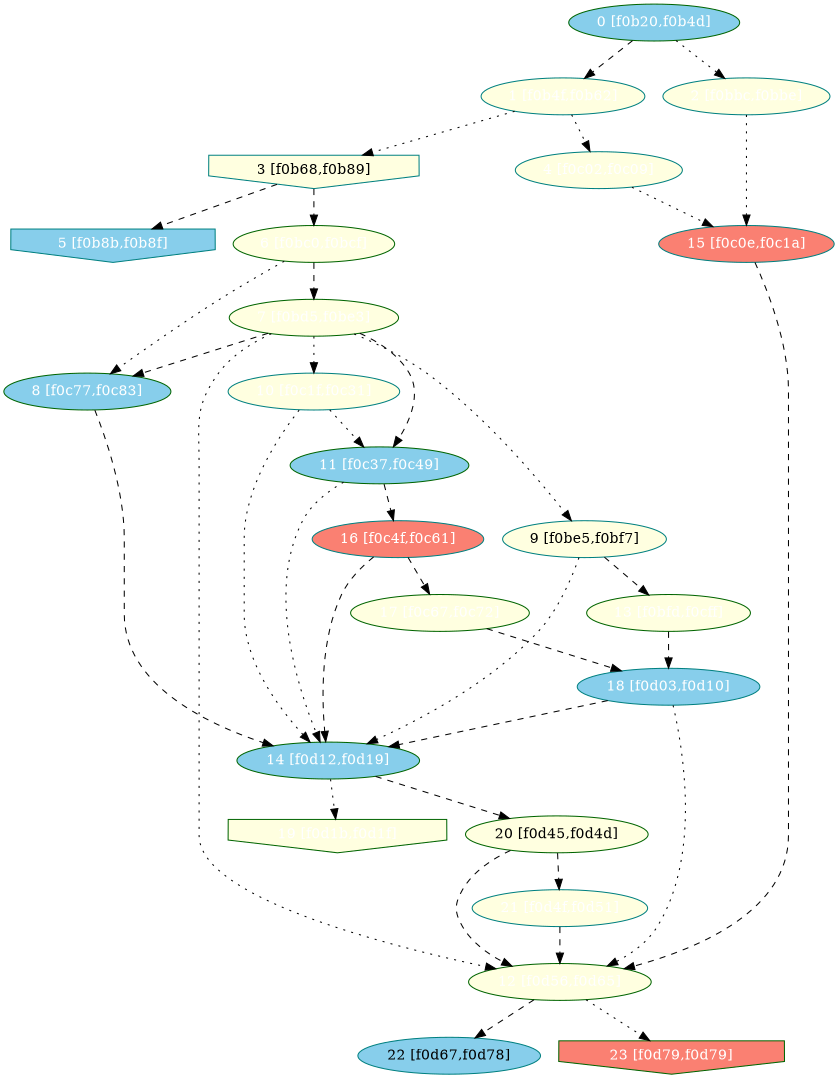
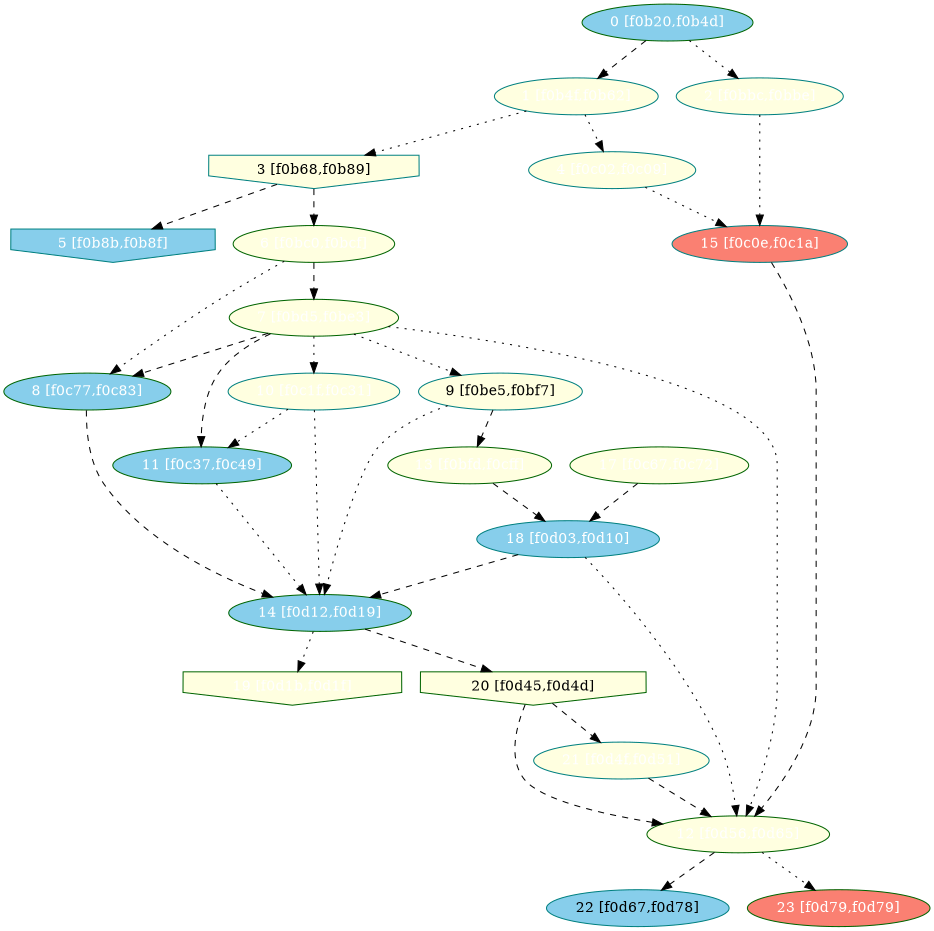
(398, 539) -> none
(557, 834) -> (533, 687)
(672, 1056) -> (839, 908)
